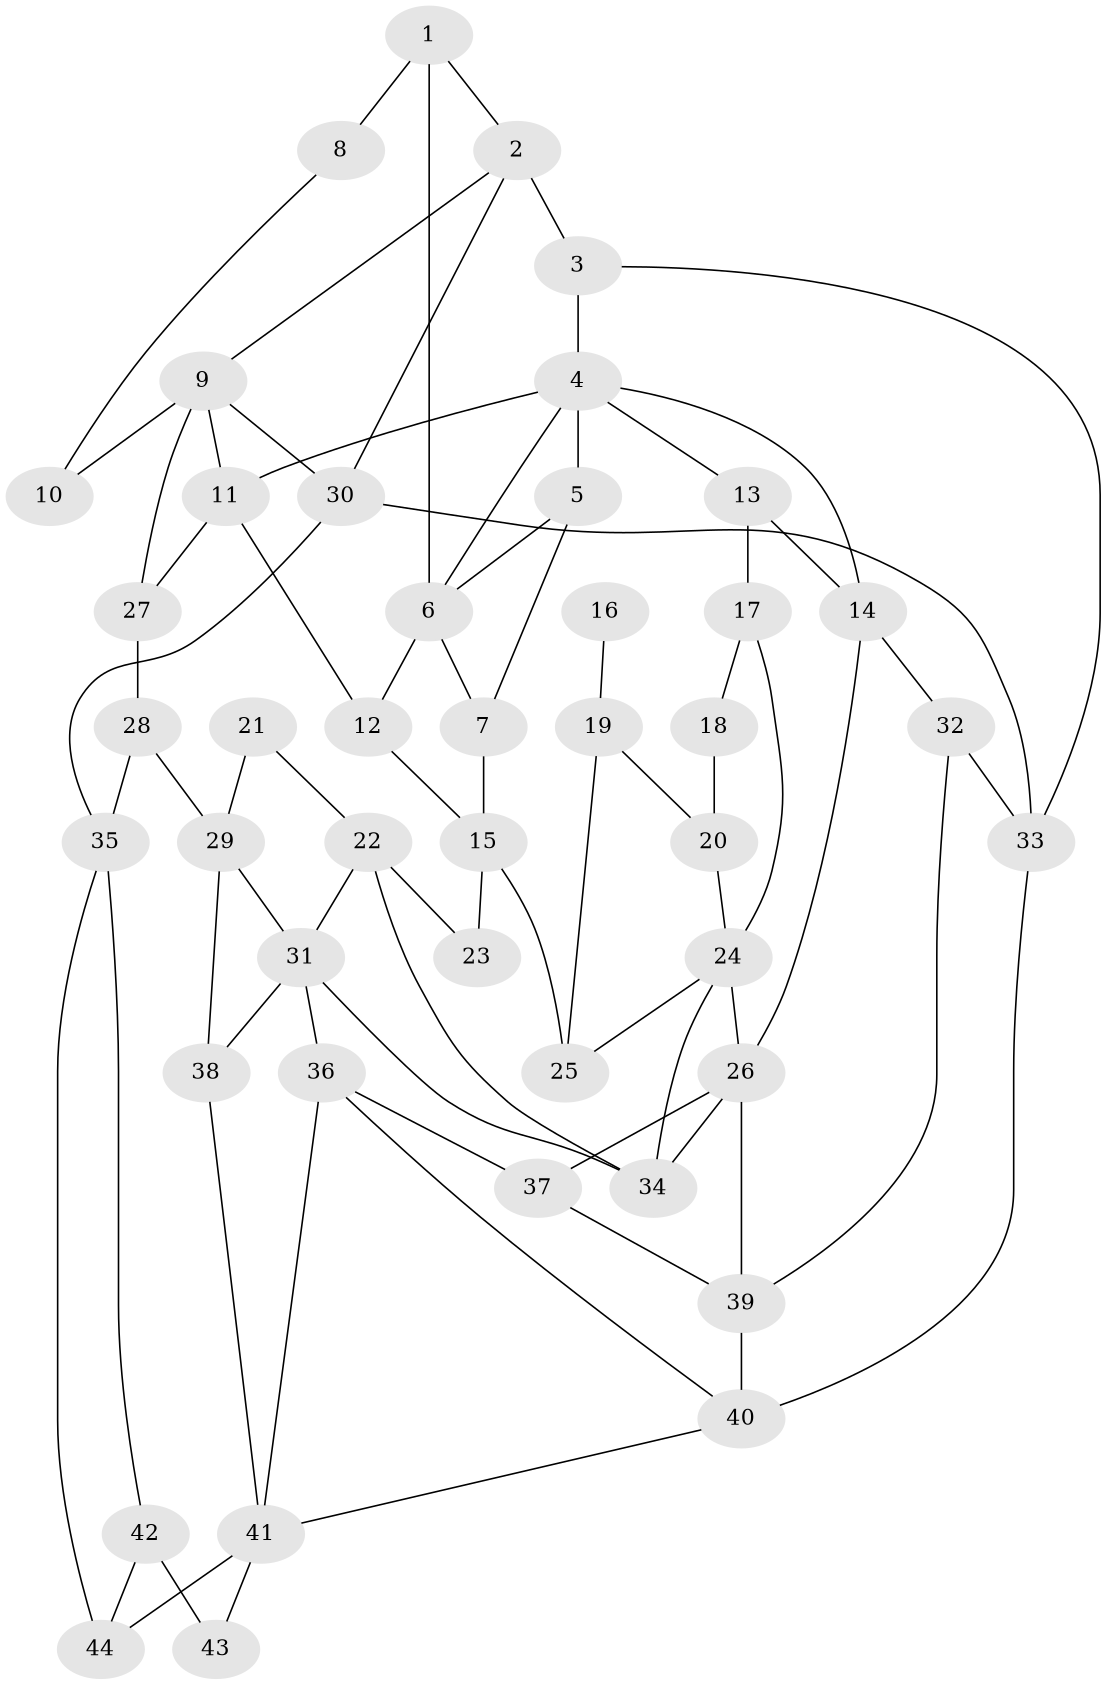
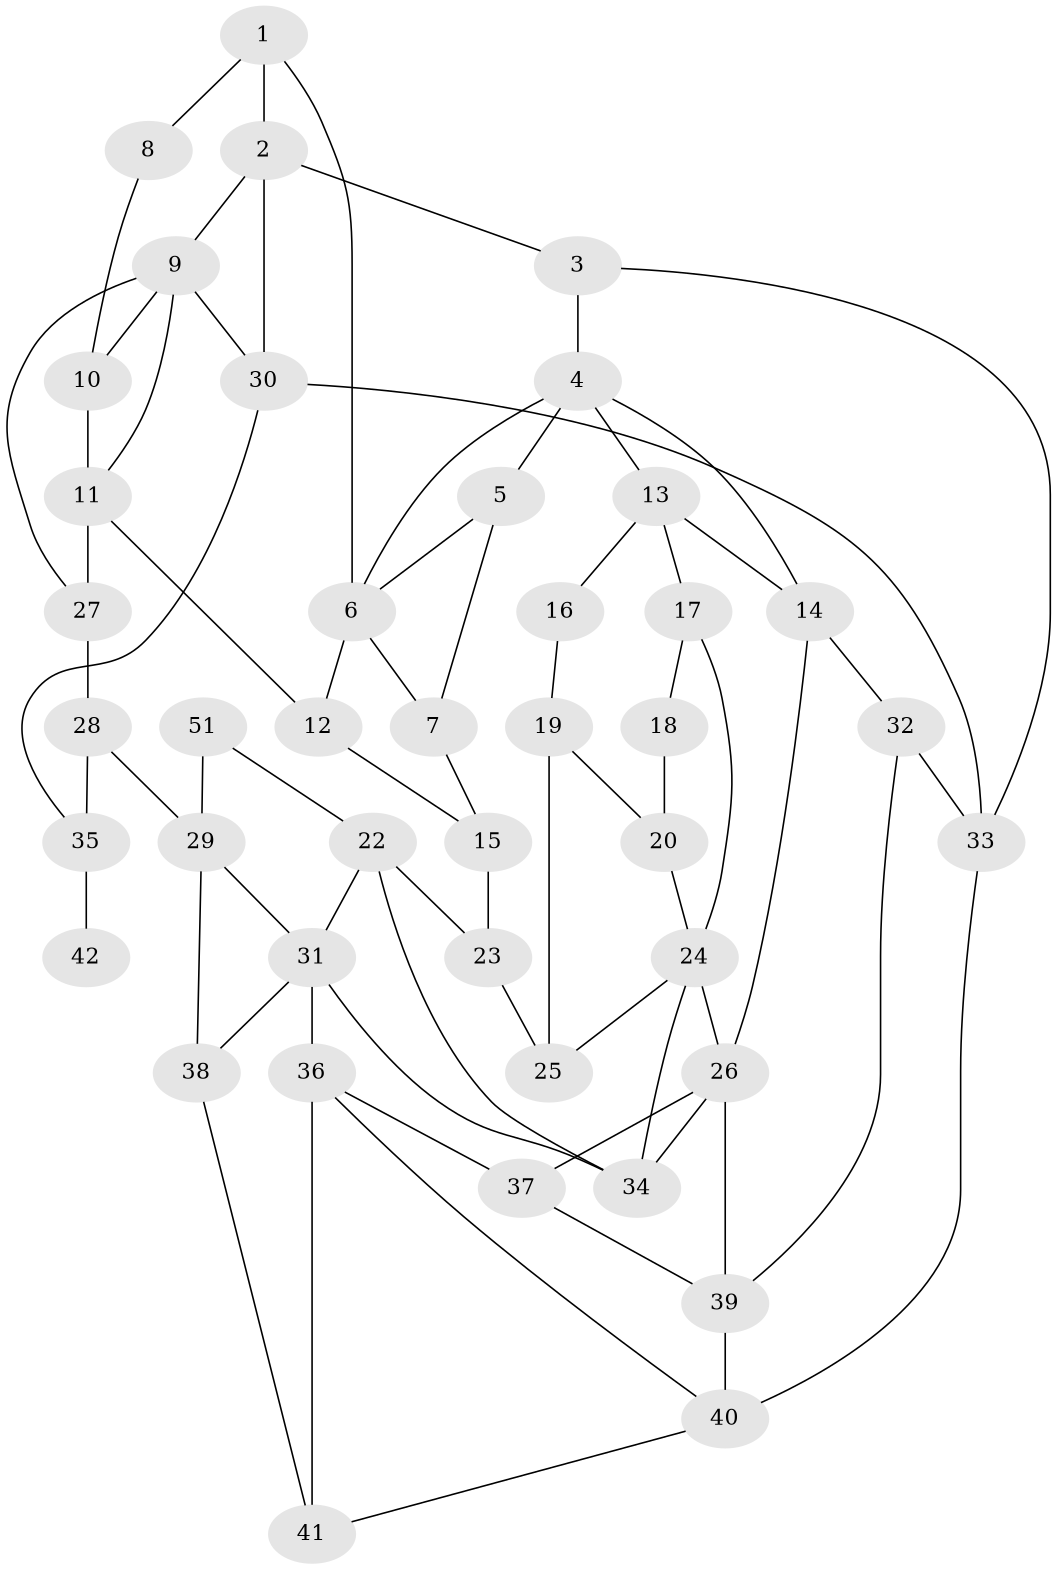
(397, 430) -> (88, 439)
none -> (608, 554)
(253, 727) -> (203, 727)
(543, 952) -> (519, 1015)
(101, 1649) -> none
(216, 1649) -> none
